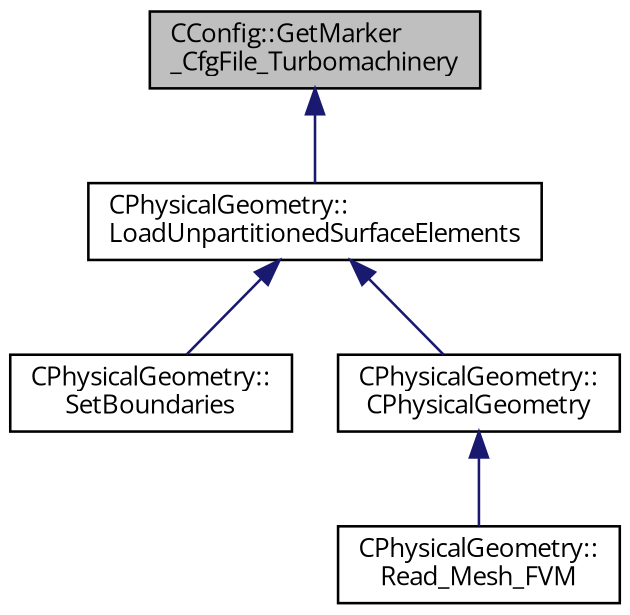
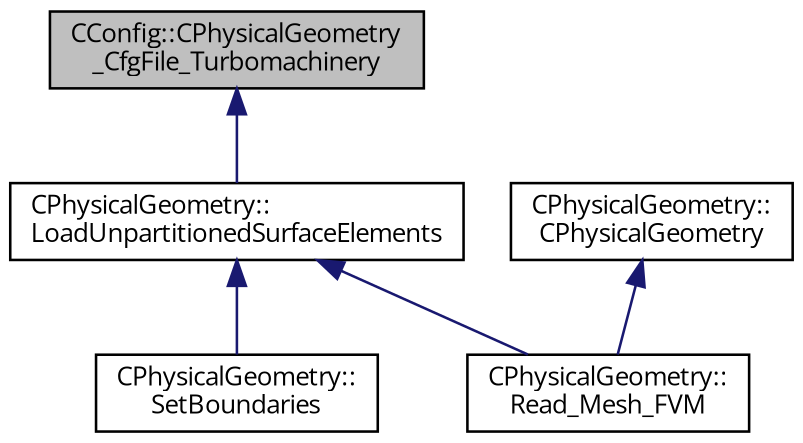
(315, 50) -> (237, 50)
(406, 317) -> (434, 313)
